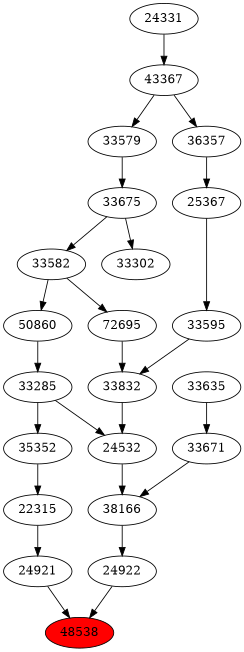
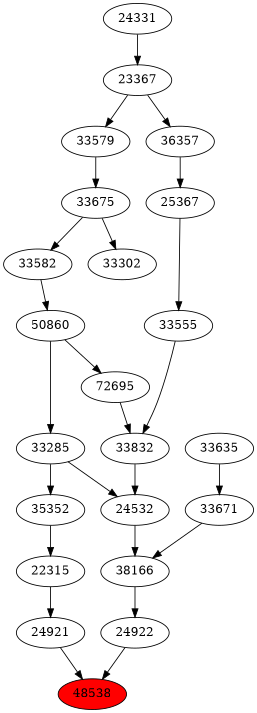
(164, 80) -> (138, 80)
(83, 292) -> (80, 354)
(207, 326) -> (178, 326)
